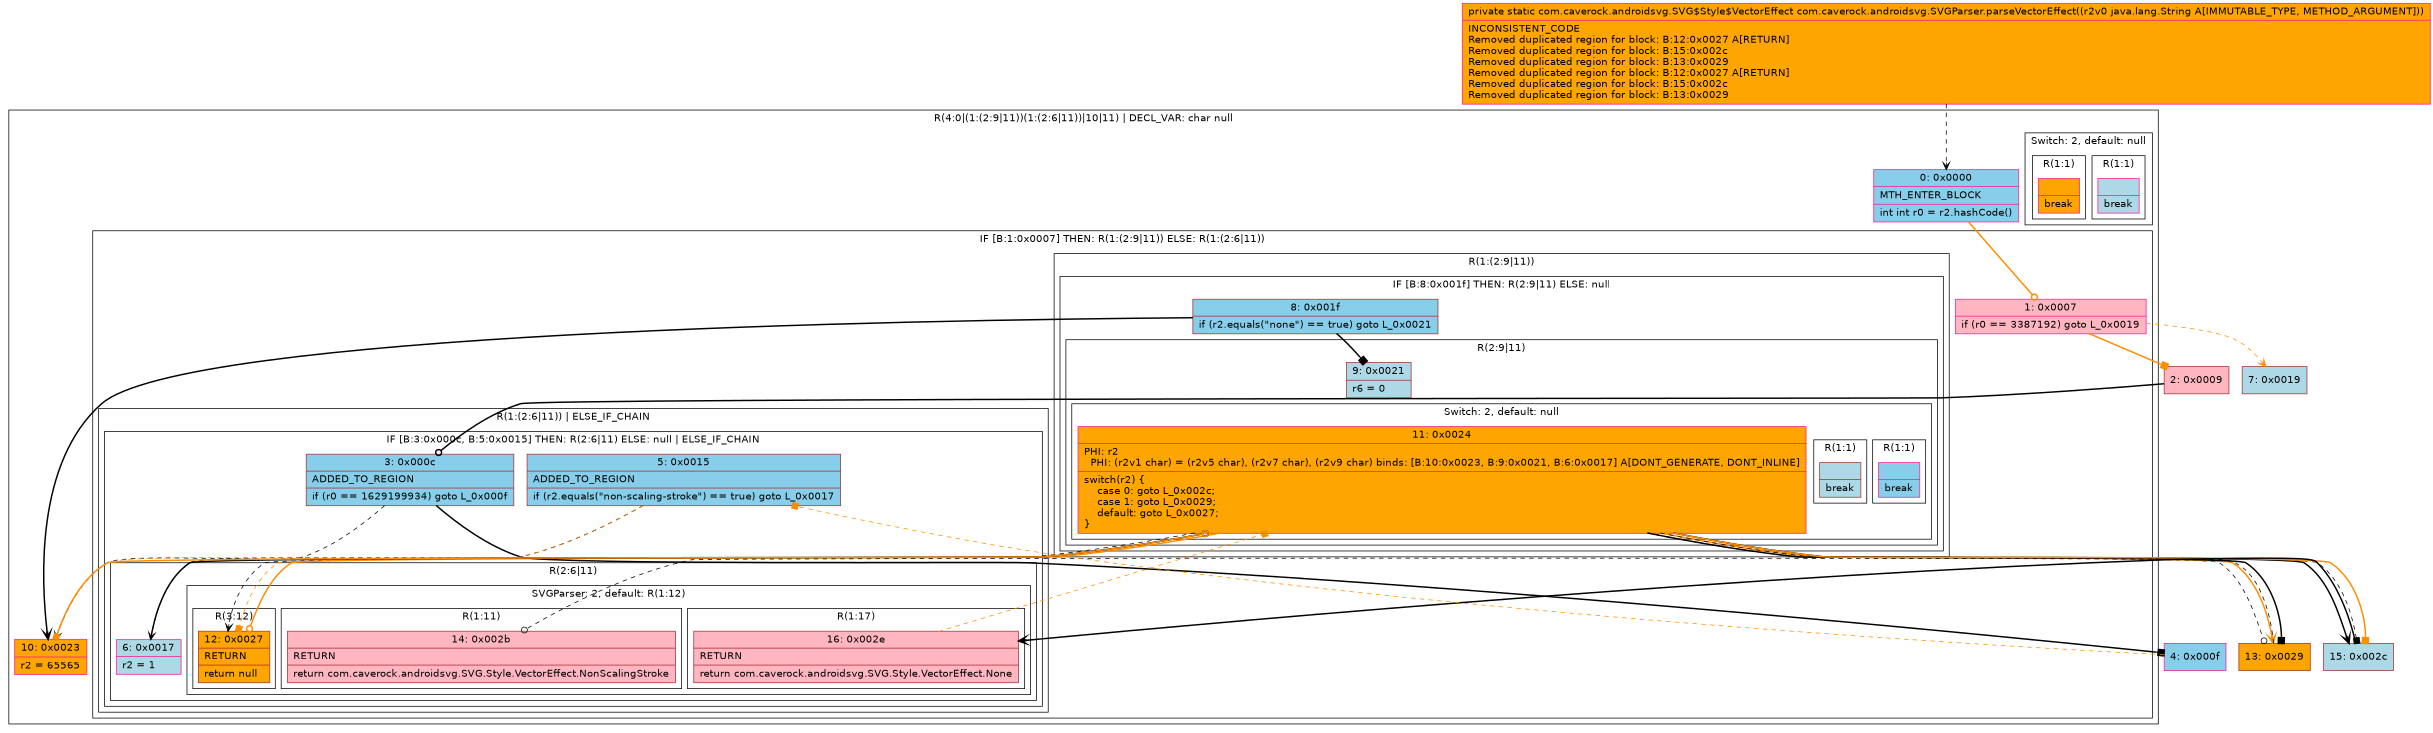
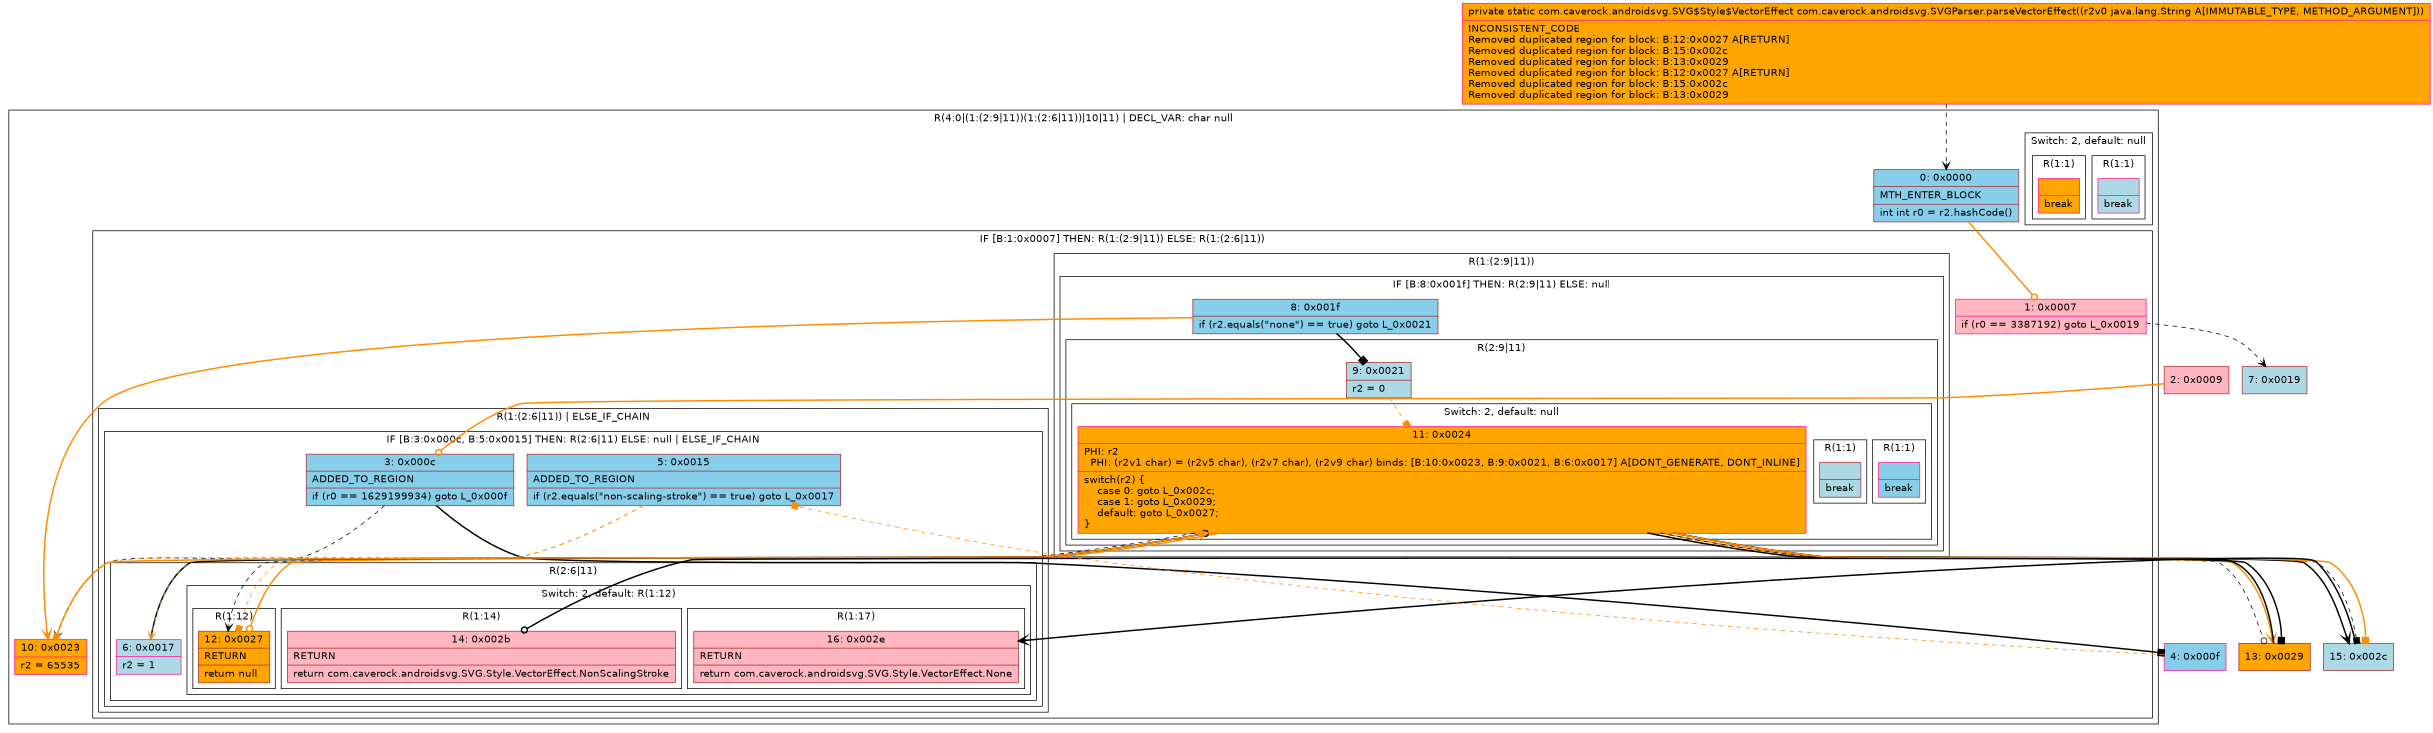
(1946, 196) -> (1946, 196)
(2208, 332) -> (2208, 332)
(522, 338) -> (522, 338)
(2125, 349) -> none
(1369, 389) -> (1369, 389)
(1296, 399) -> (1296, 399)
(381, 558) -> (381, 558)
(608, 558) -> (608, 558)
(1421, 558) -> (1421, 558)
(1099, 583) -> (1397, 409)
(609, 594) -> (609, 594)
(234, 617) -> (234, 617)
(481, 617) -> (481, 617)
(51, 665) -> (51, 665)
